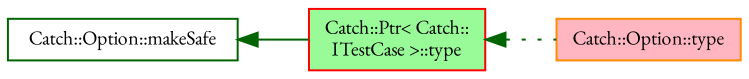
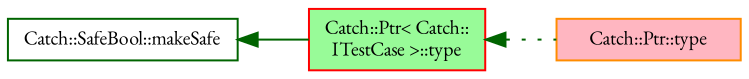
(123, 40) -> (123, 40)
(649, 40) -> (649, 40)
